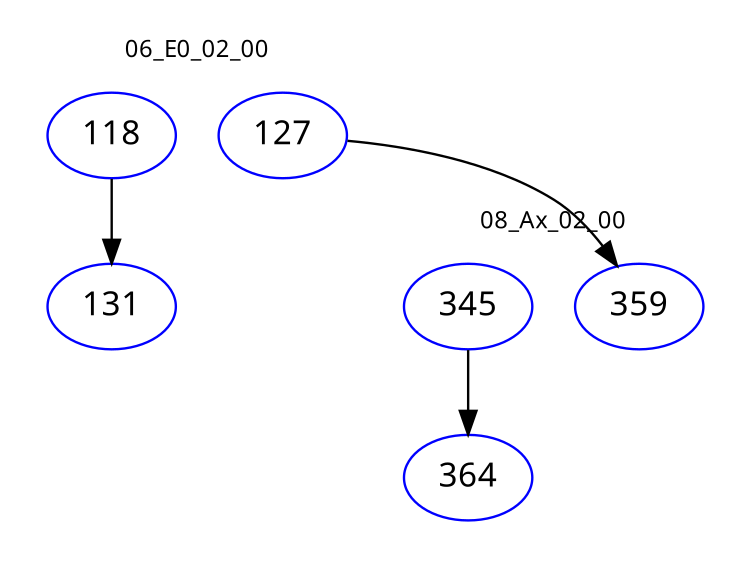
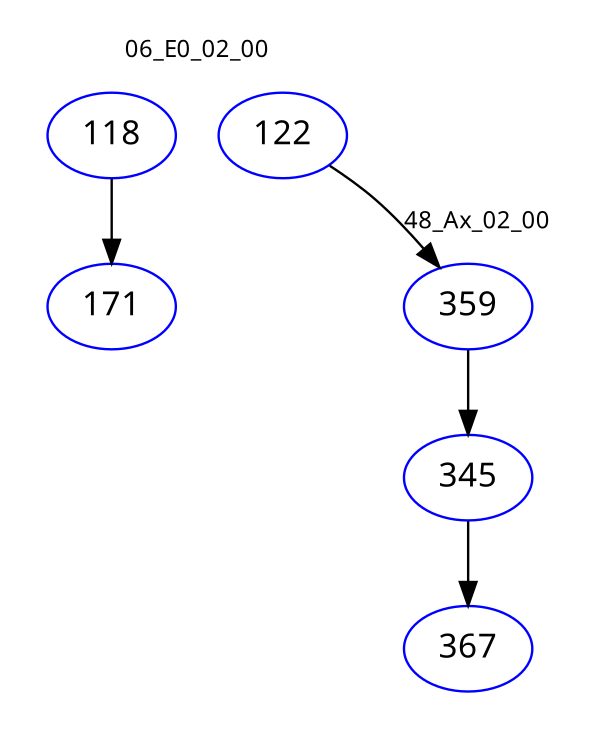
(283, 135) -> (283, 135)
(554, 222) -> (478, 222)
(112, 307) -> (112, 307)
none -> (468, 380)
(468, 478) -> (468, 649)
